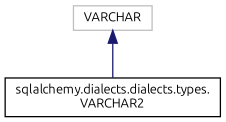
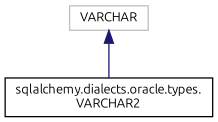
(113, 97) -> (109, 97)
